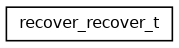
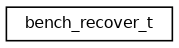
(89, 24) -> (89, 24)
